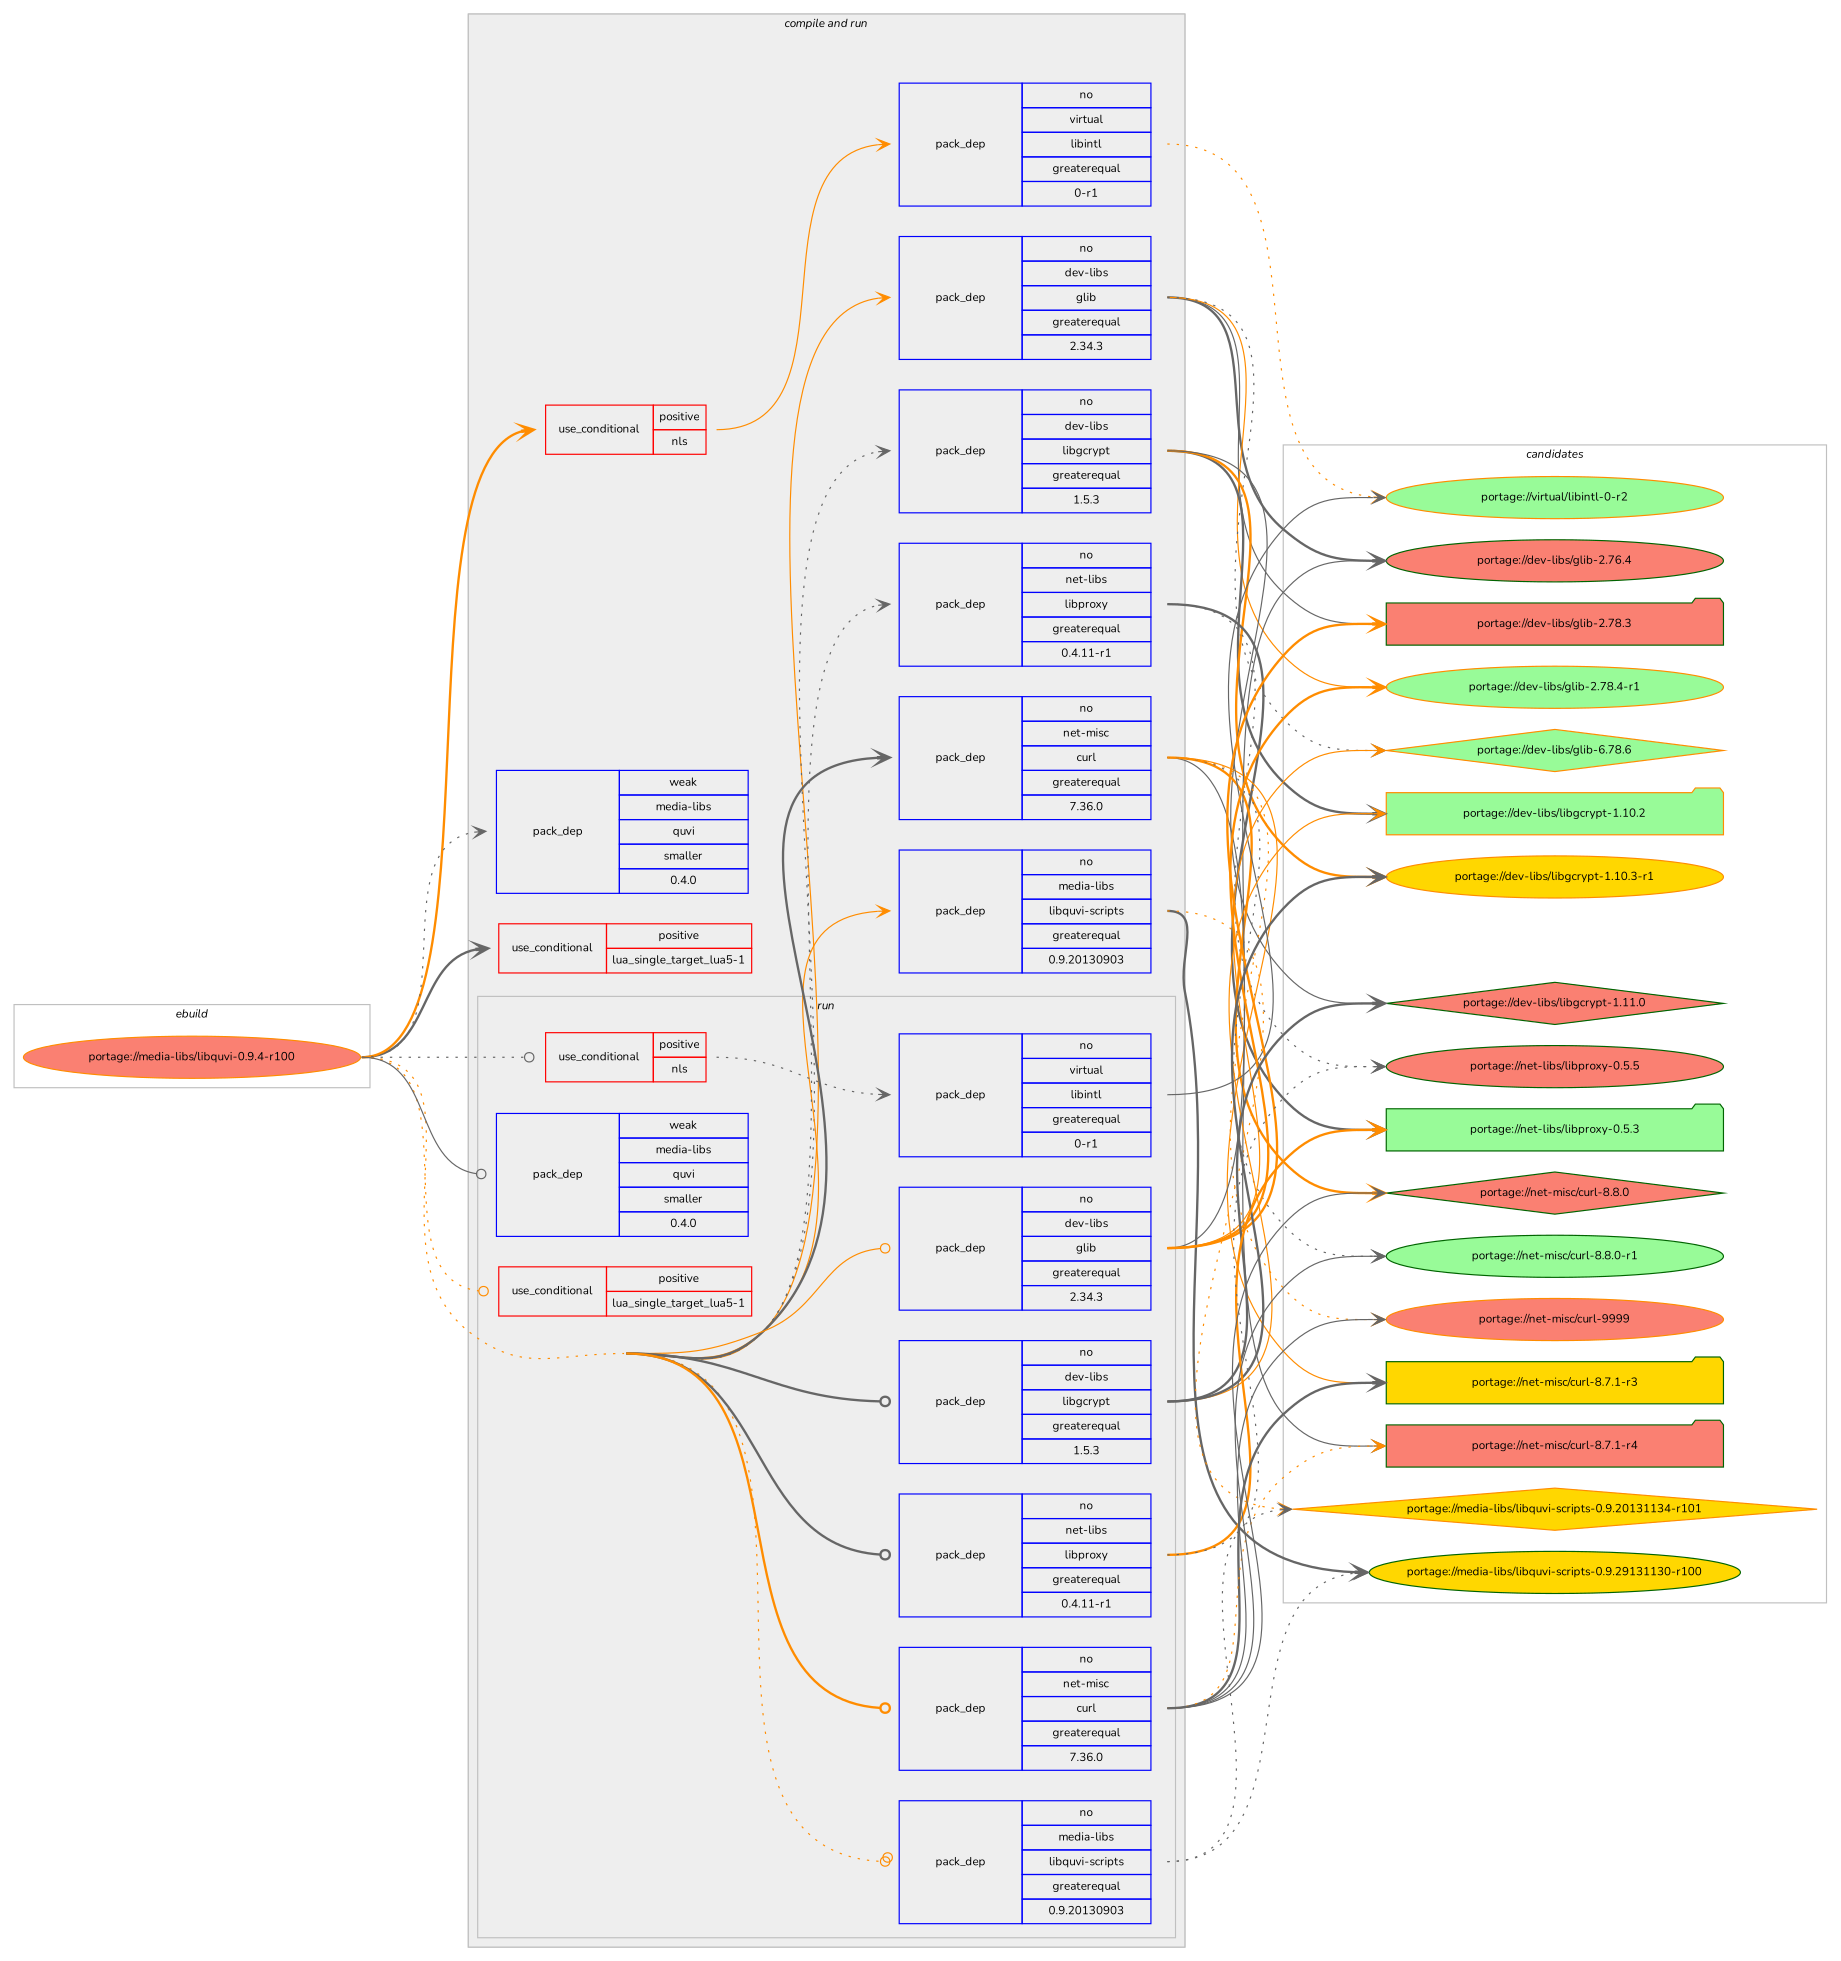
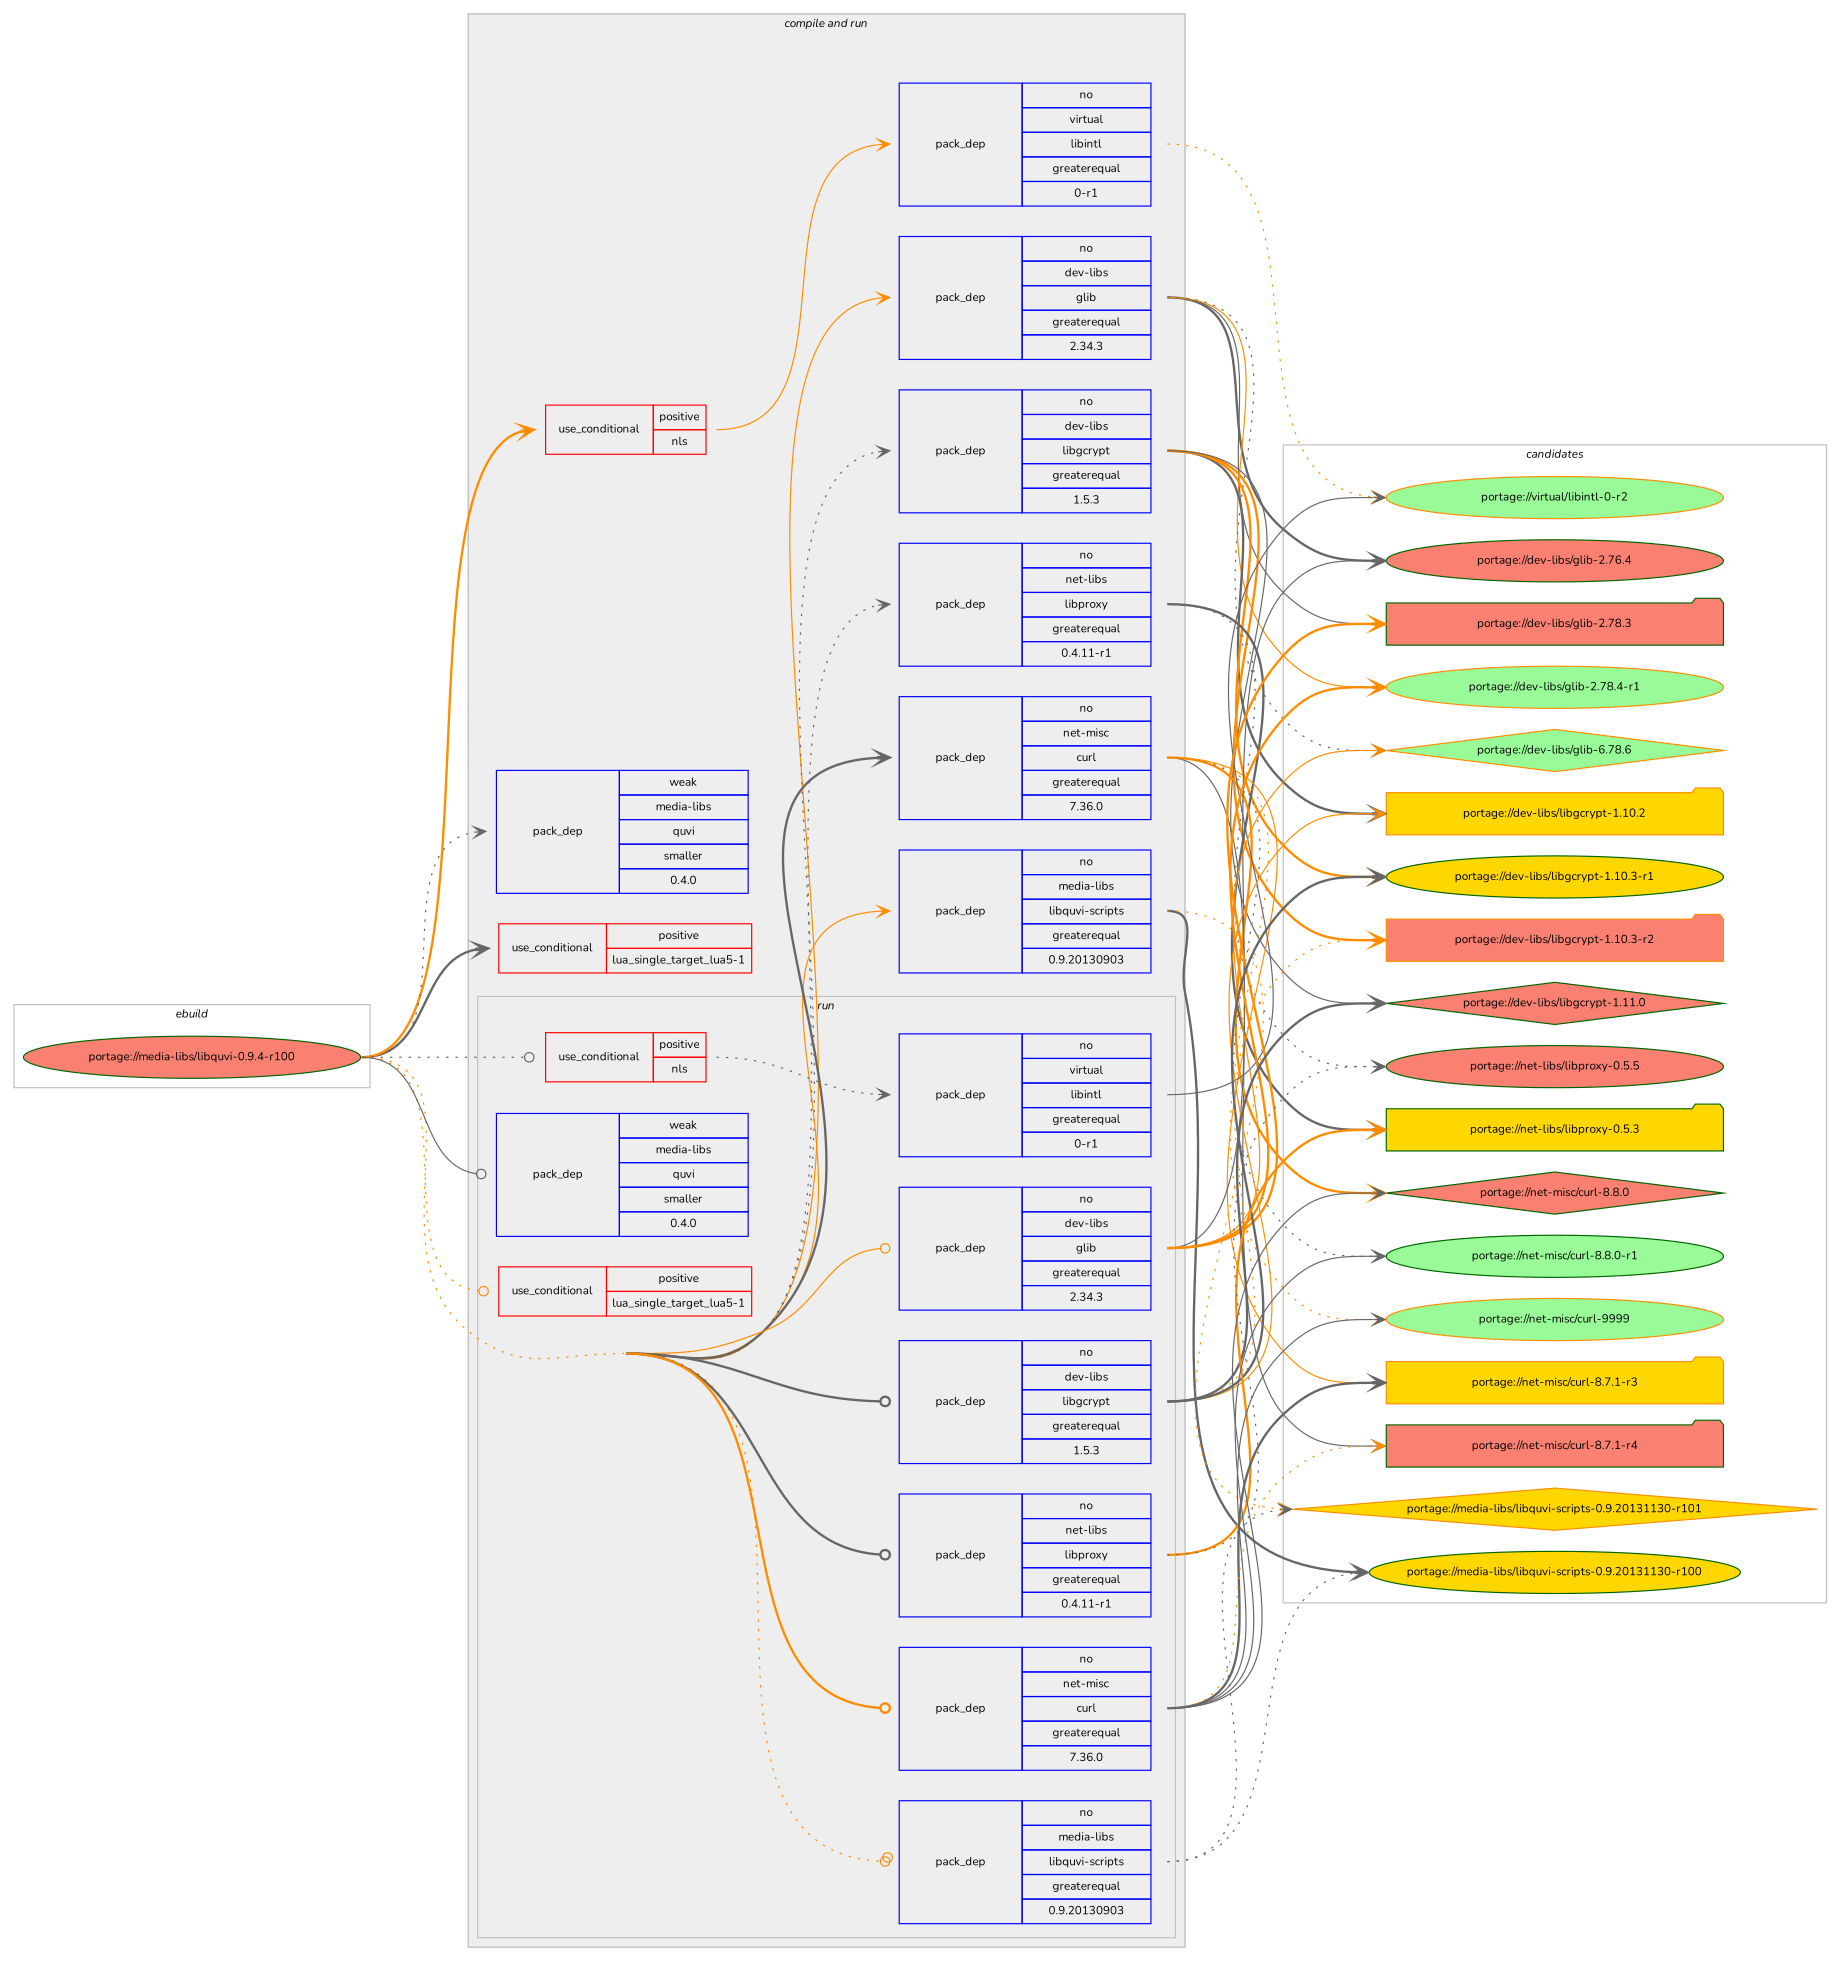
(1555, 814) -> (1555, 814)
(1555, 877) -> (1555, 877)
none -> (1555, 940)
(192, 1057) -> (192, 1057)
(1555, 1130) -> (1555, 1130)
(1555, 1320) -> (1555, 1320)
(1555, 1383) -> (1555, 1383)
(1555, 1509) -> (1555, 1509)
(1555, 1572) -> (1555, 1572)
